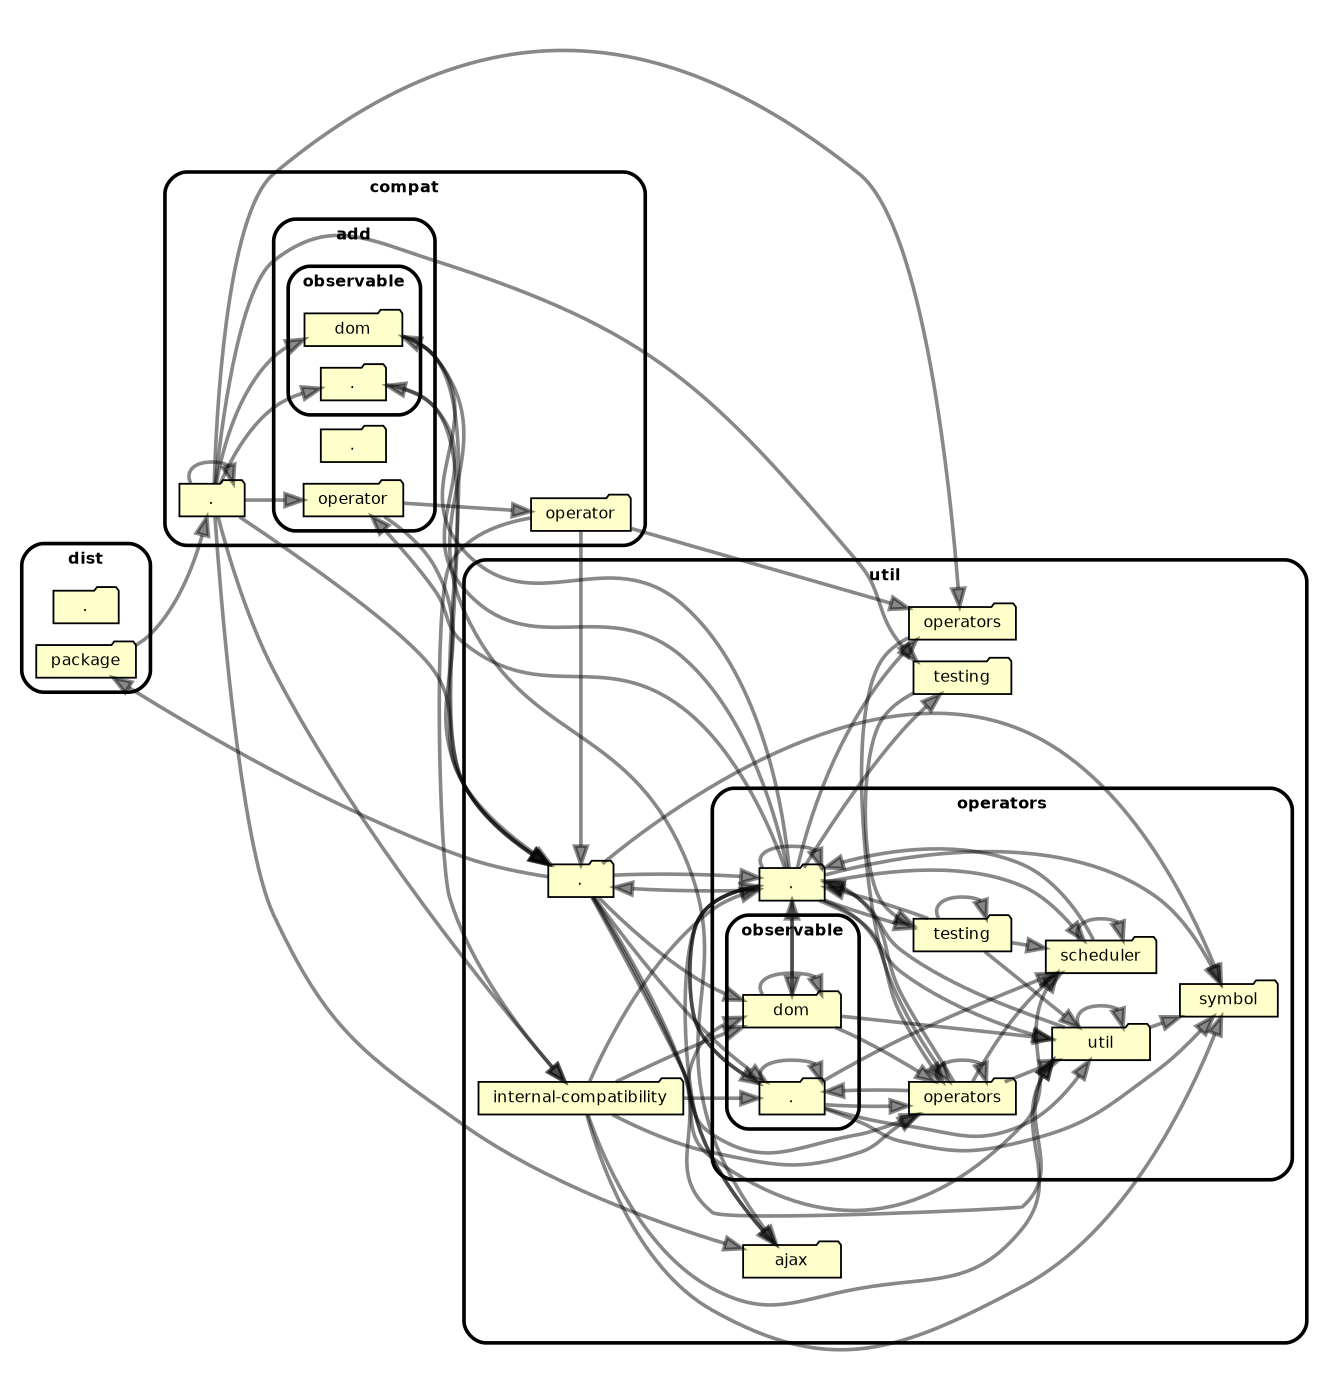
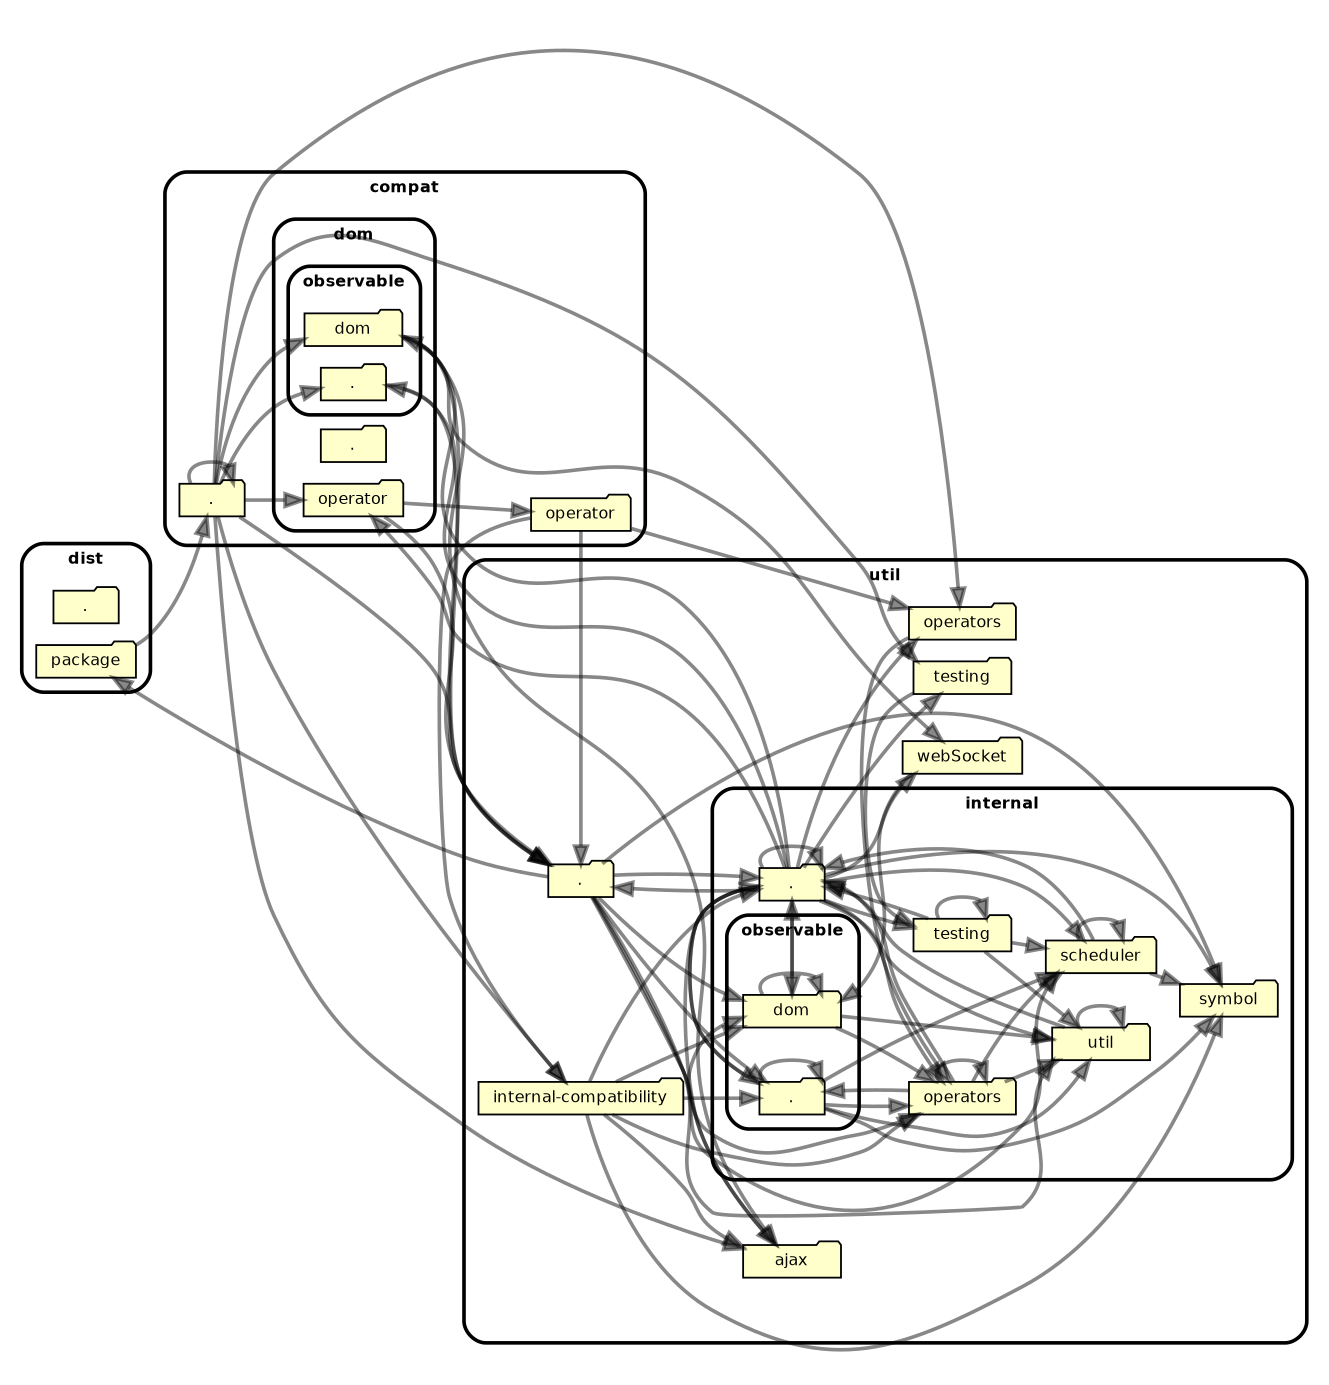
(354, 235) -> (354, 235)
none -> (962, 757)
(1002, 805) -> (1002, 805)
(1156, 1025) -> (1156, 975)
(844, 1292) -> (670, 1173)
